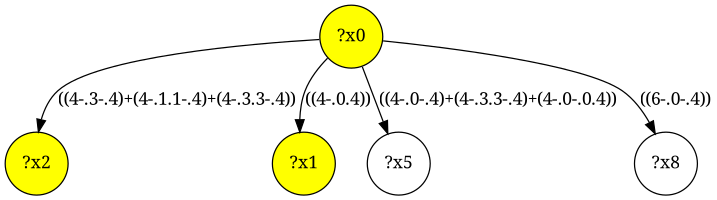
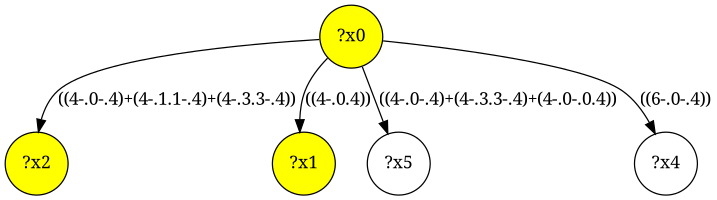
(177, 100) -> (177, 100)
(666, 164) -> (666, 164)
